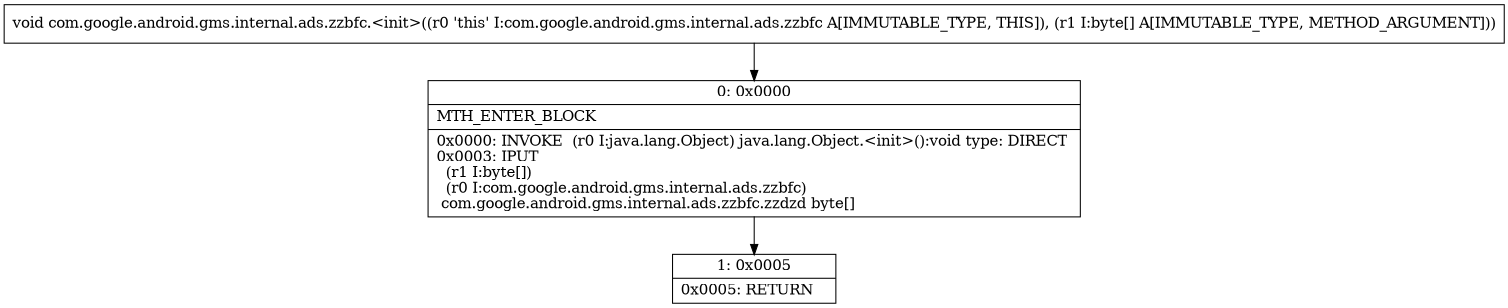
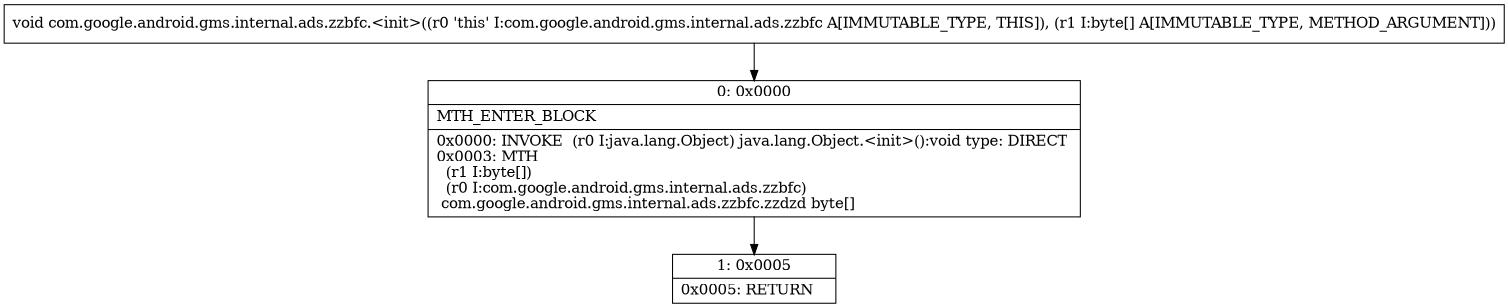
(492, 157) -> (492, 157)
